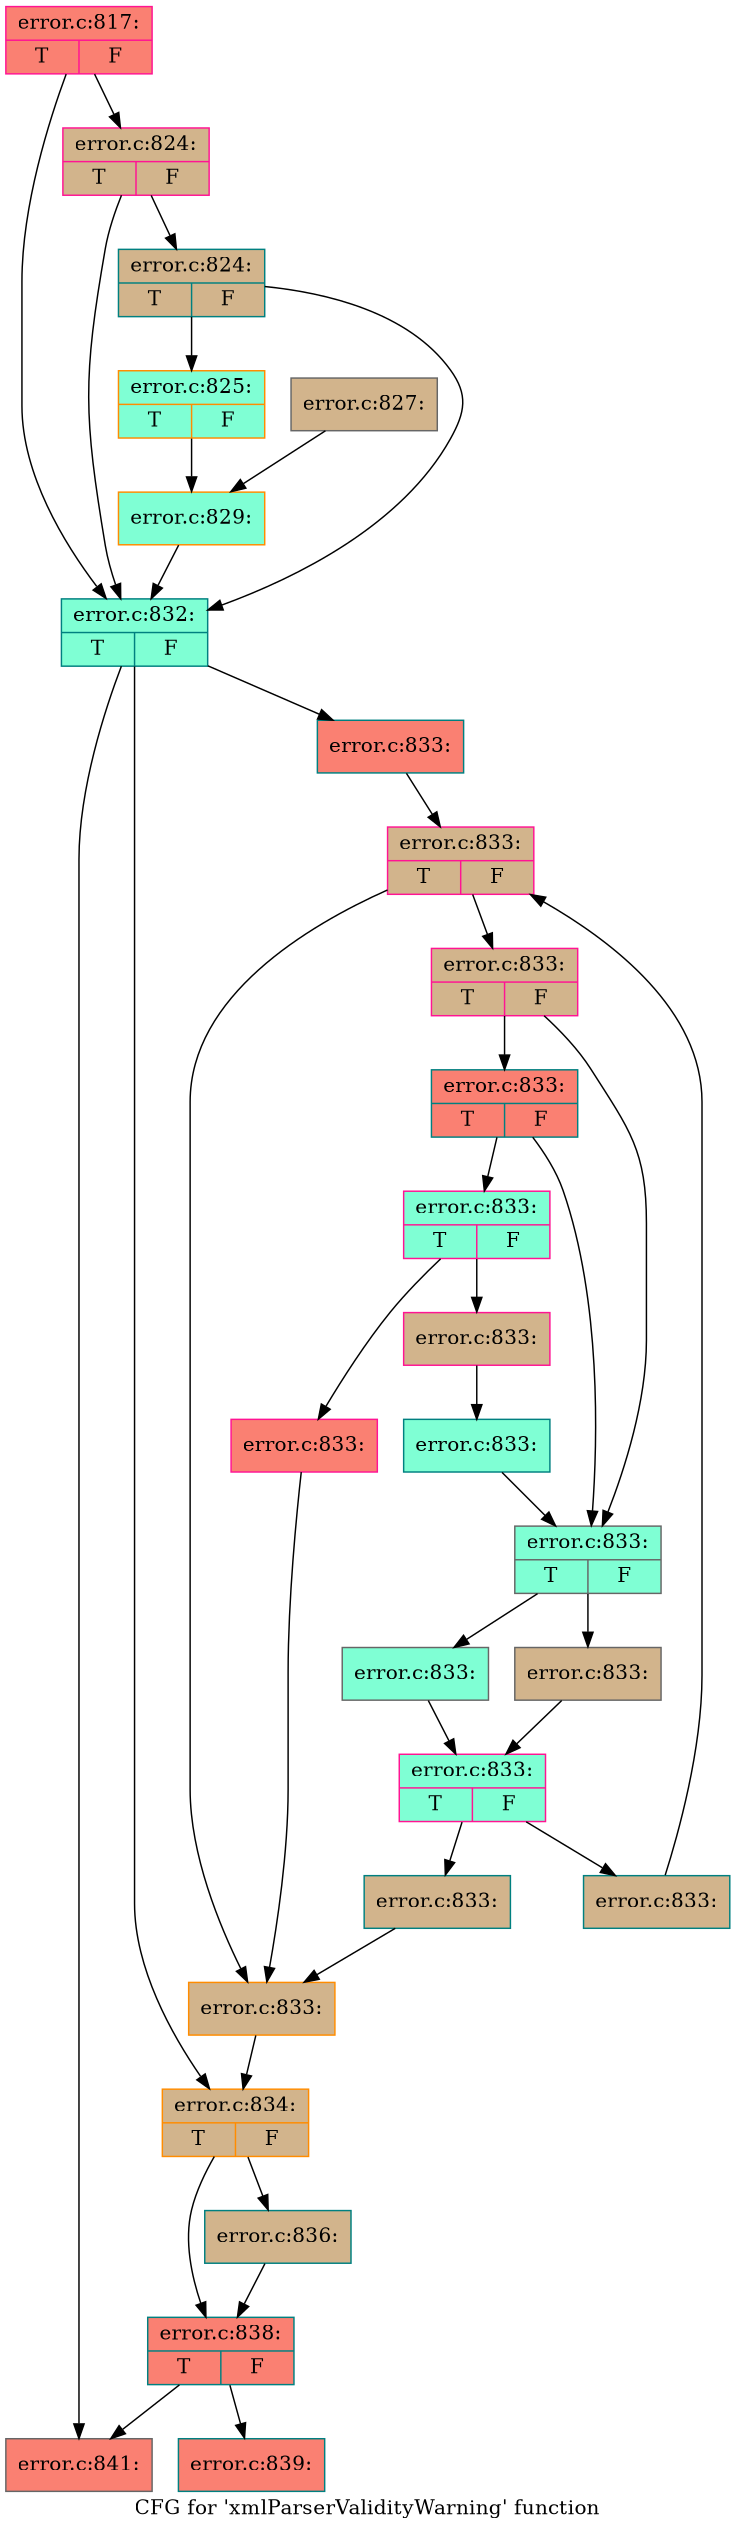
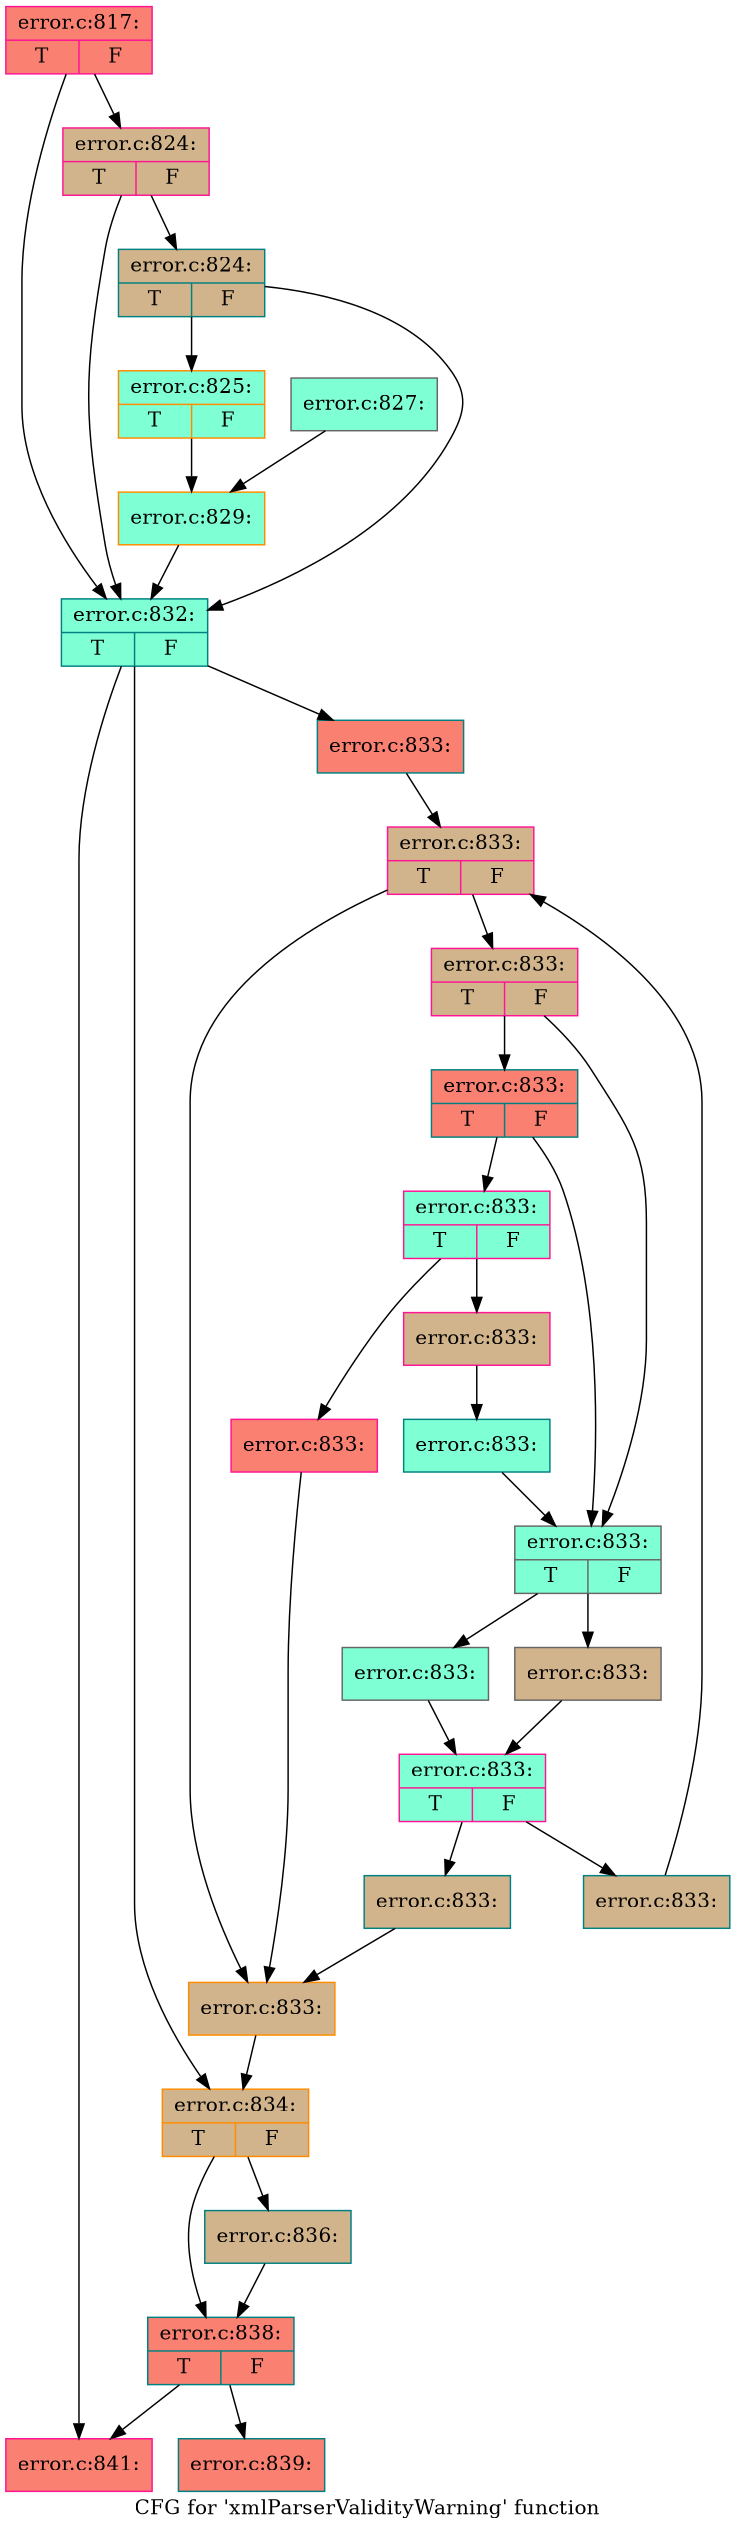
(364, 404) -> (364, 404)
(79, 2465) -> (79, 2465)
